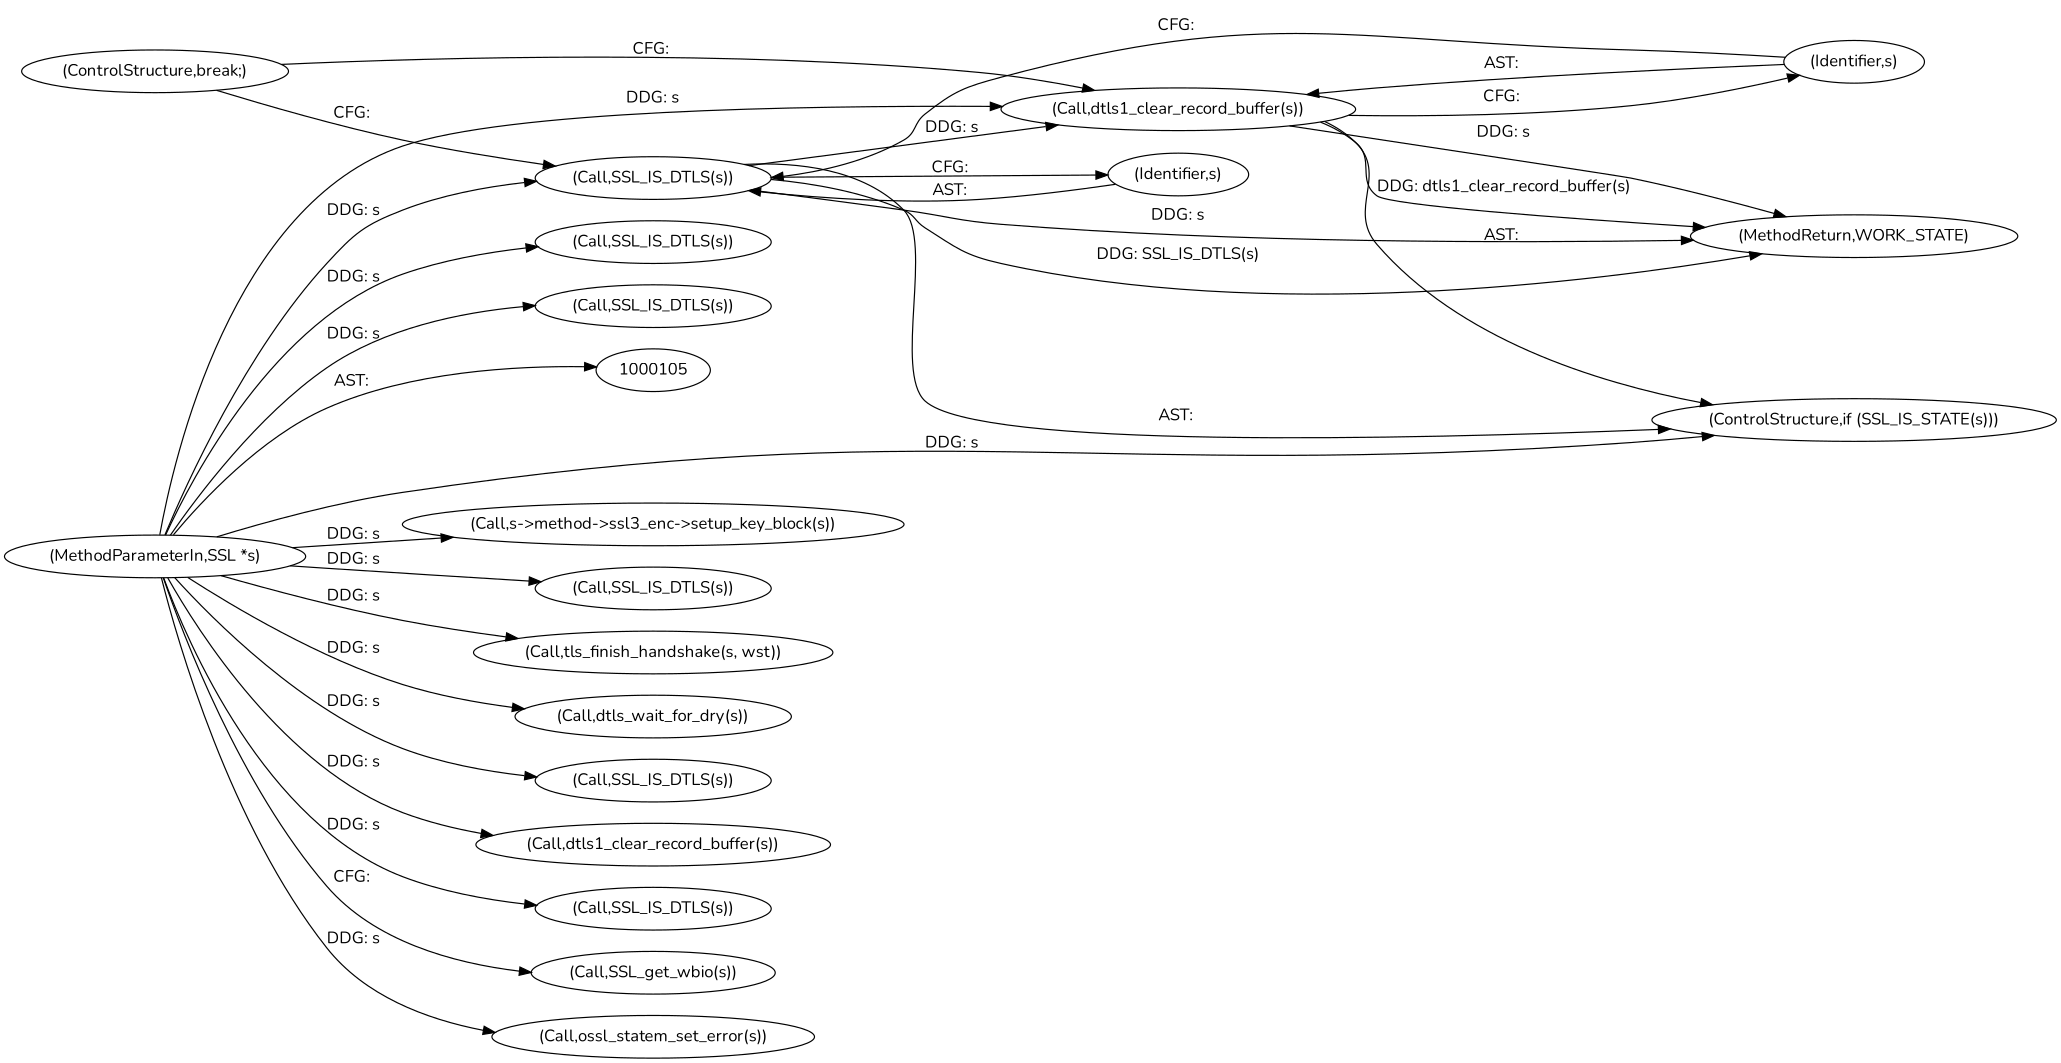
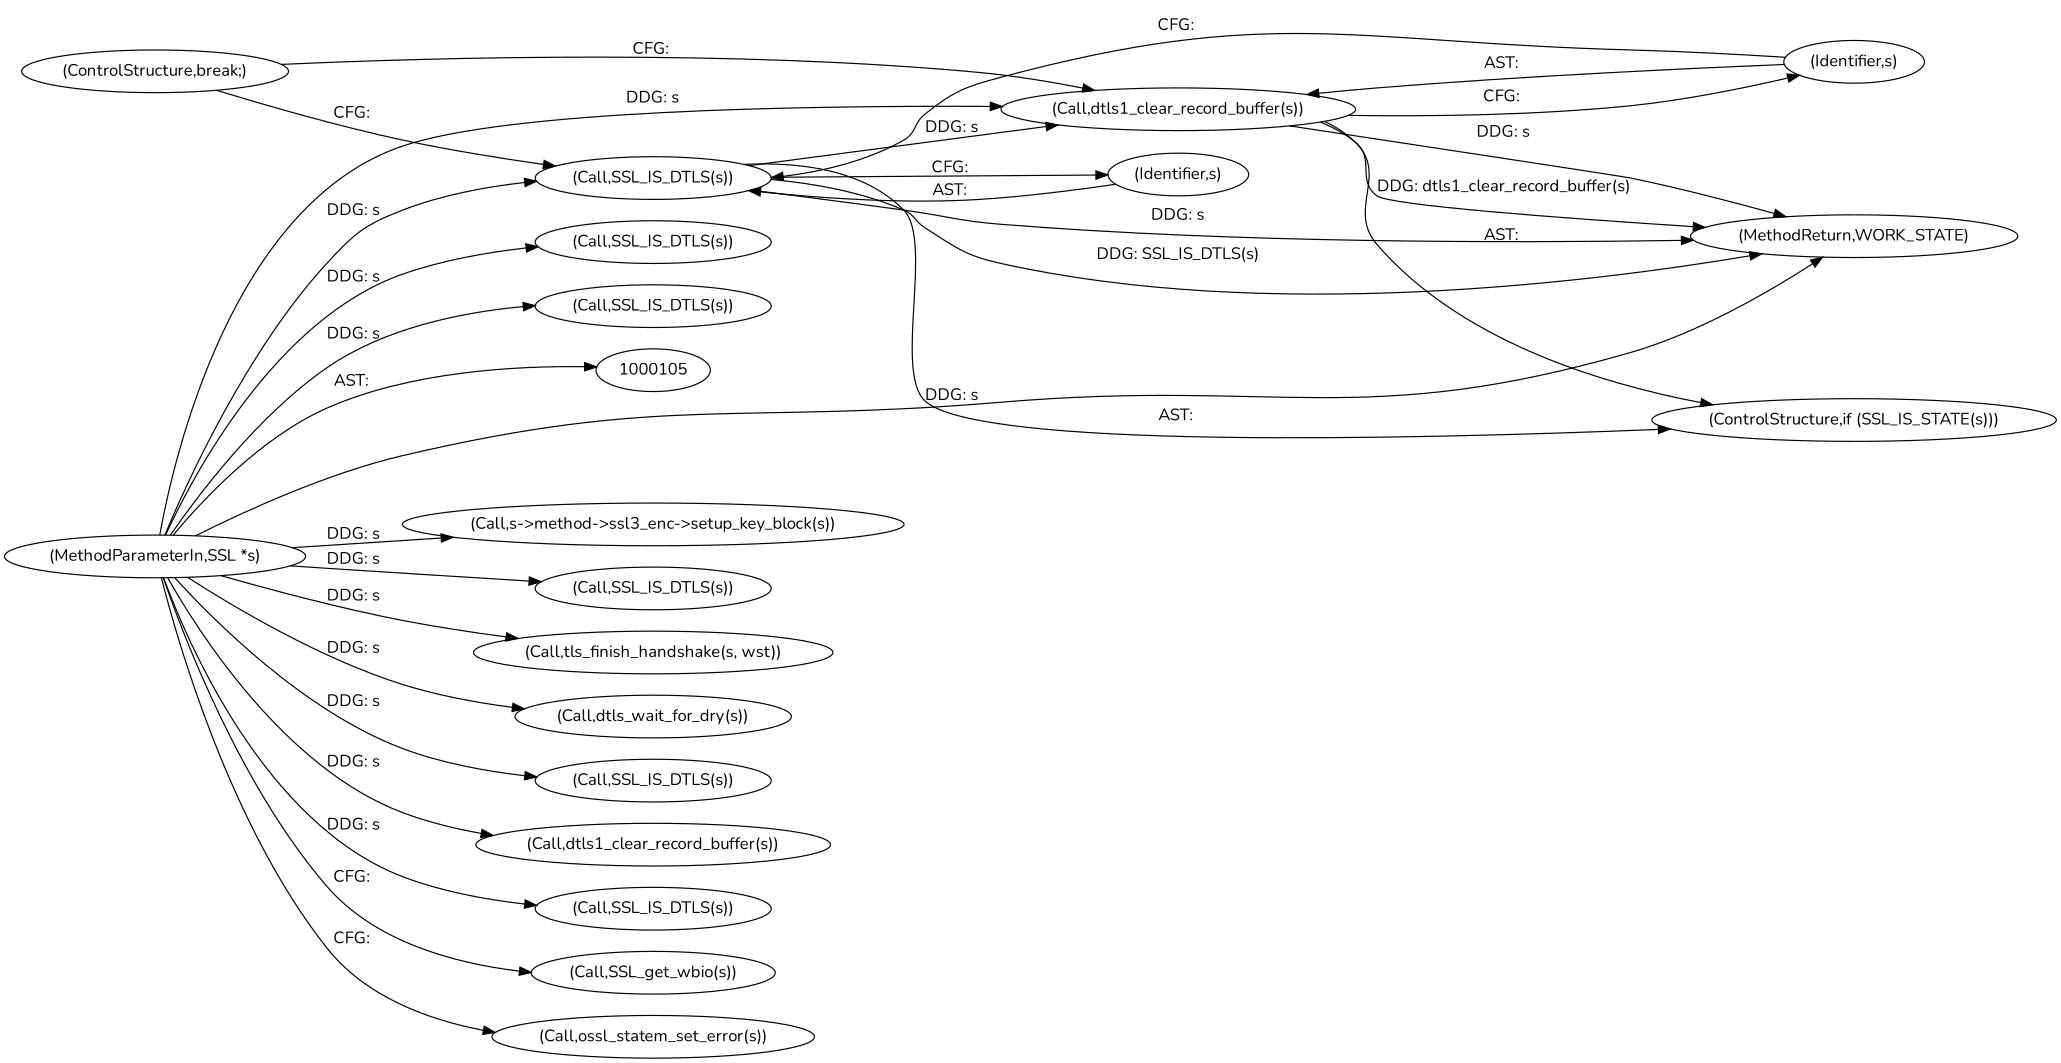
(956, 452) -> (1007, 402)
(354, 939) -> (354, 939)
